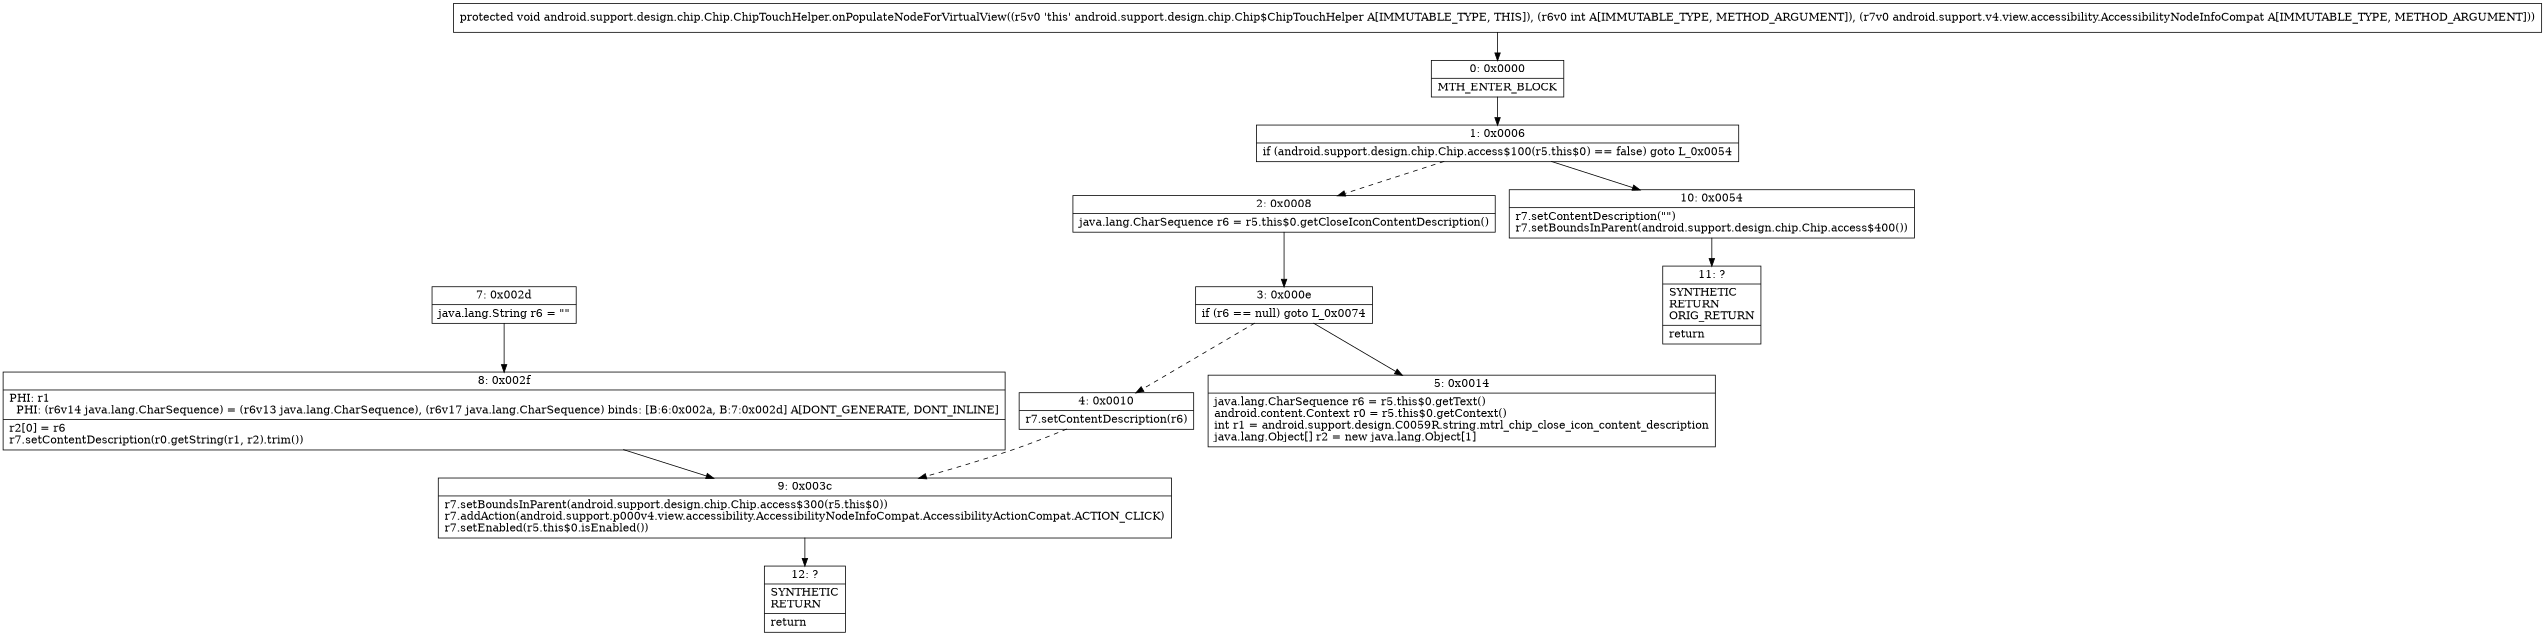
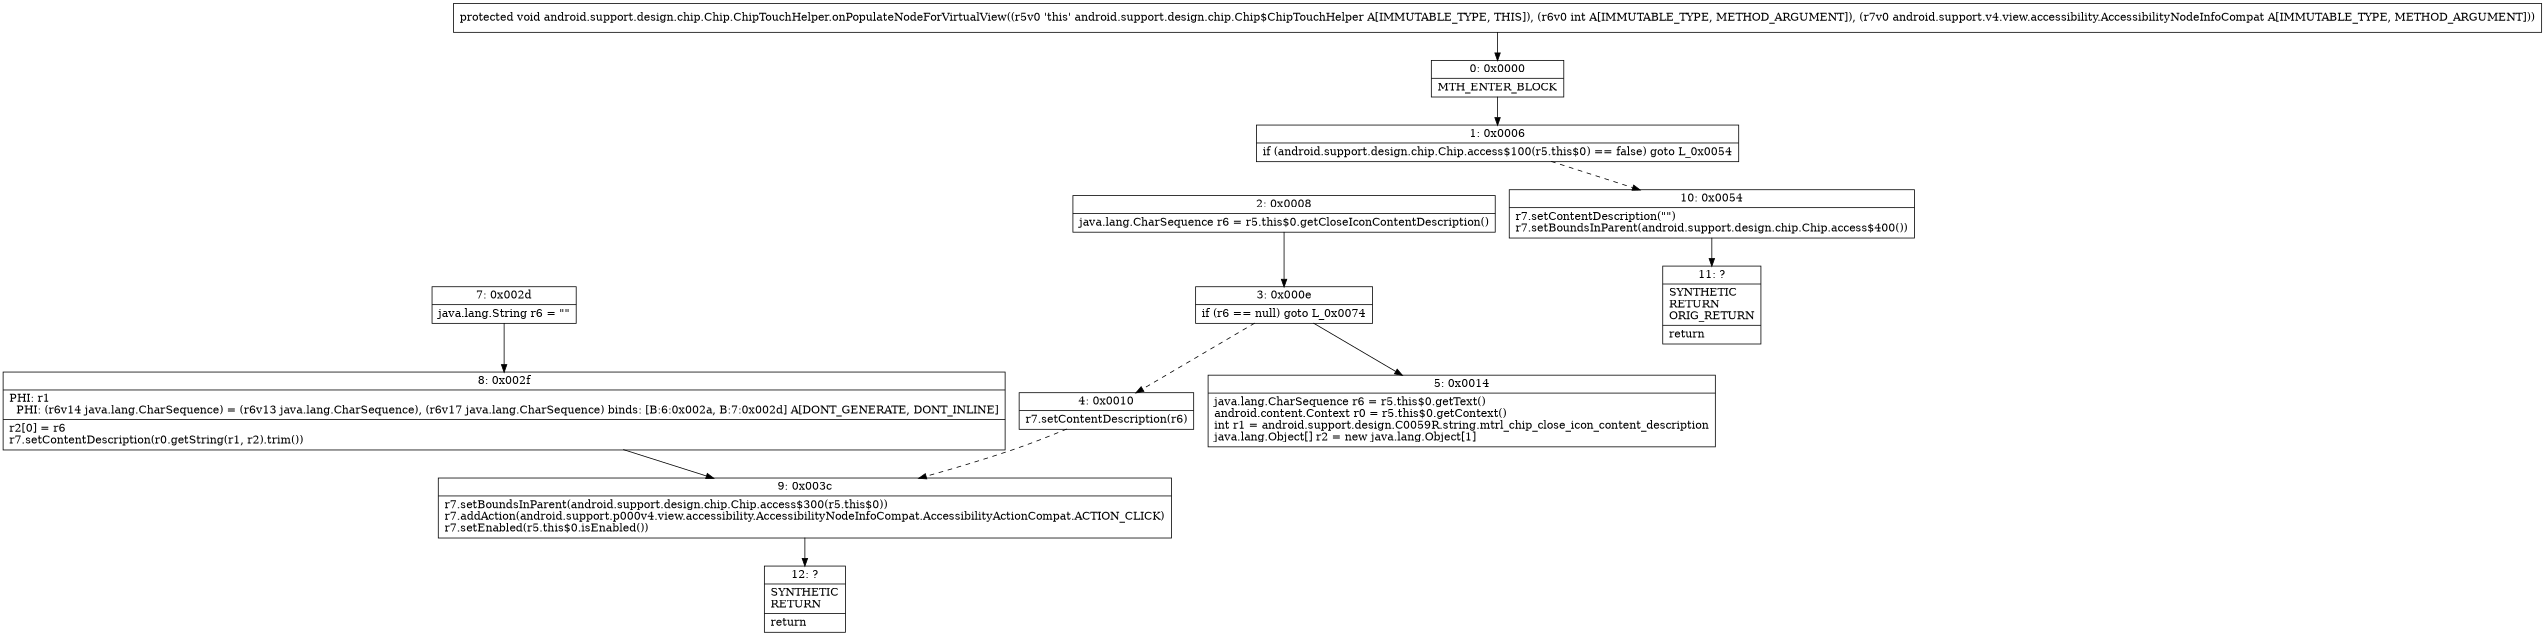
(1592, 174) -> (1592, 174)
(1395, 177) -> none
